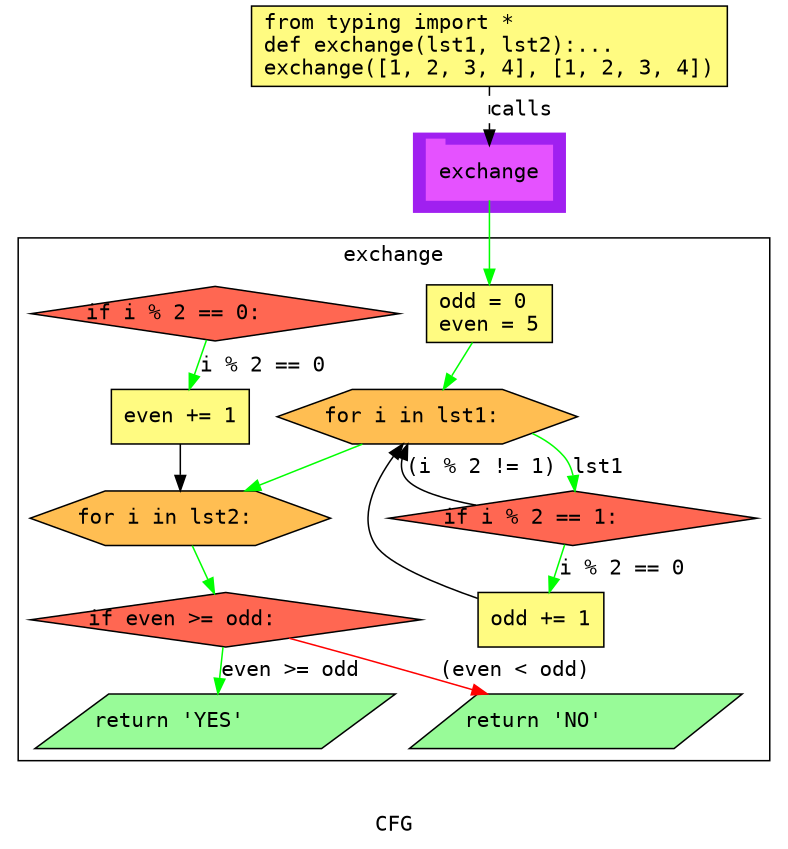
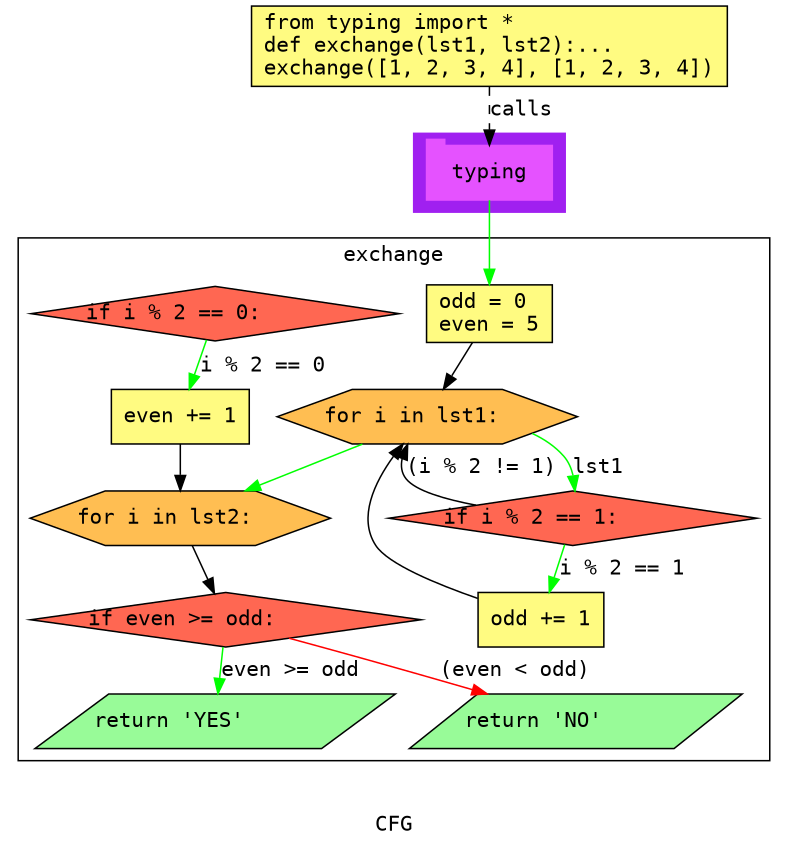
(489, 173) -> (489, 173)
(462, 359) -> (462, 359)
(200, 563) -> (200, 563)
(622, 569) -> (622, 569)
